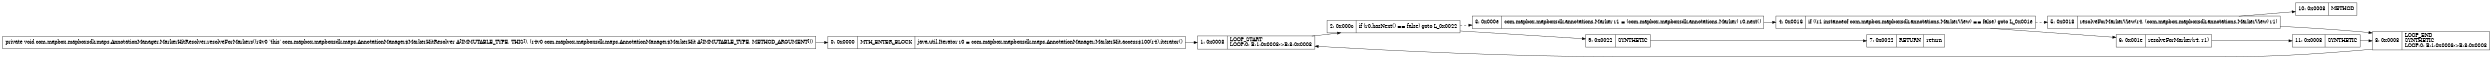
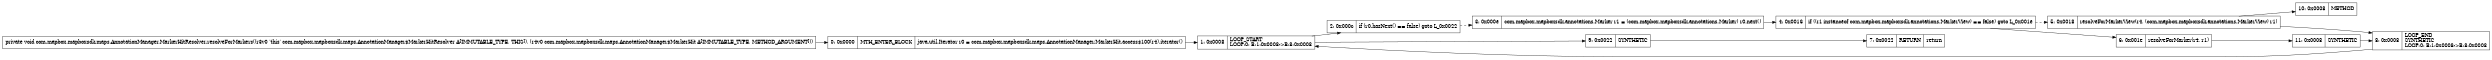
(1521, 35) -> (1449, 42)
